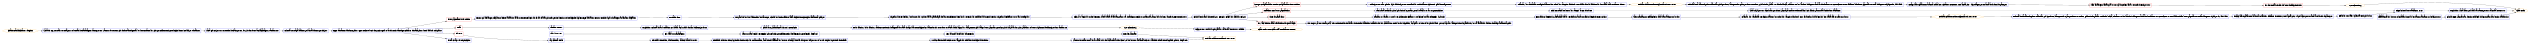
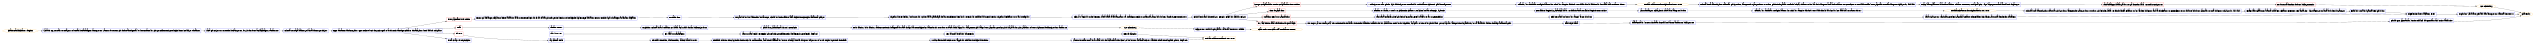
none -> (1571, 23)
(1130, 34) -> (1130, 34)
